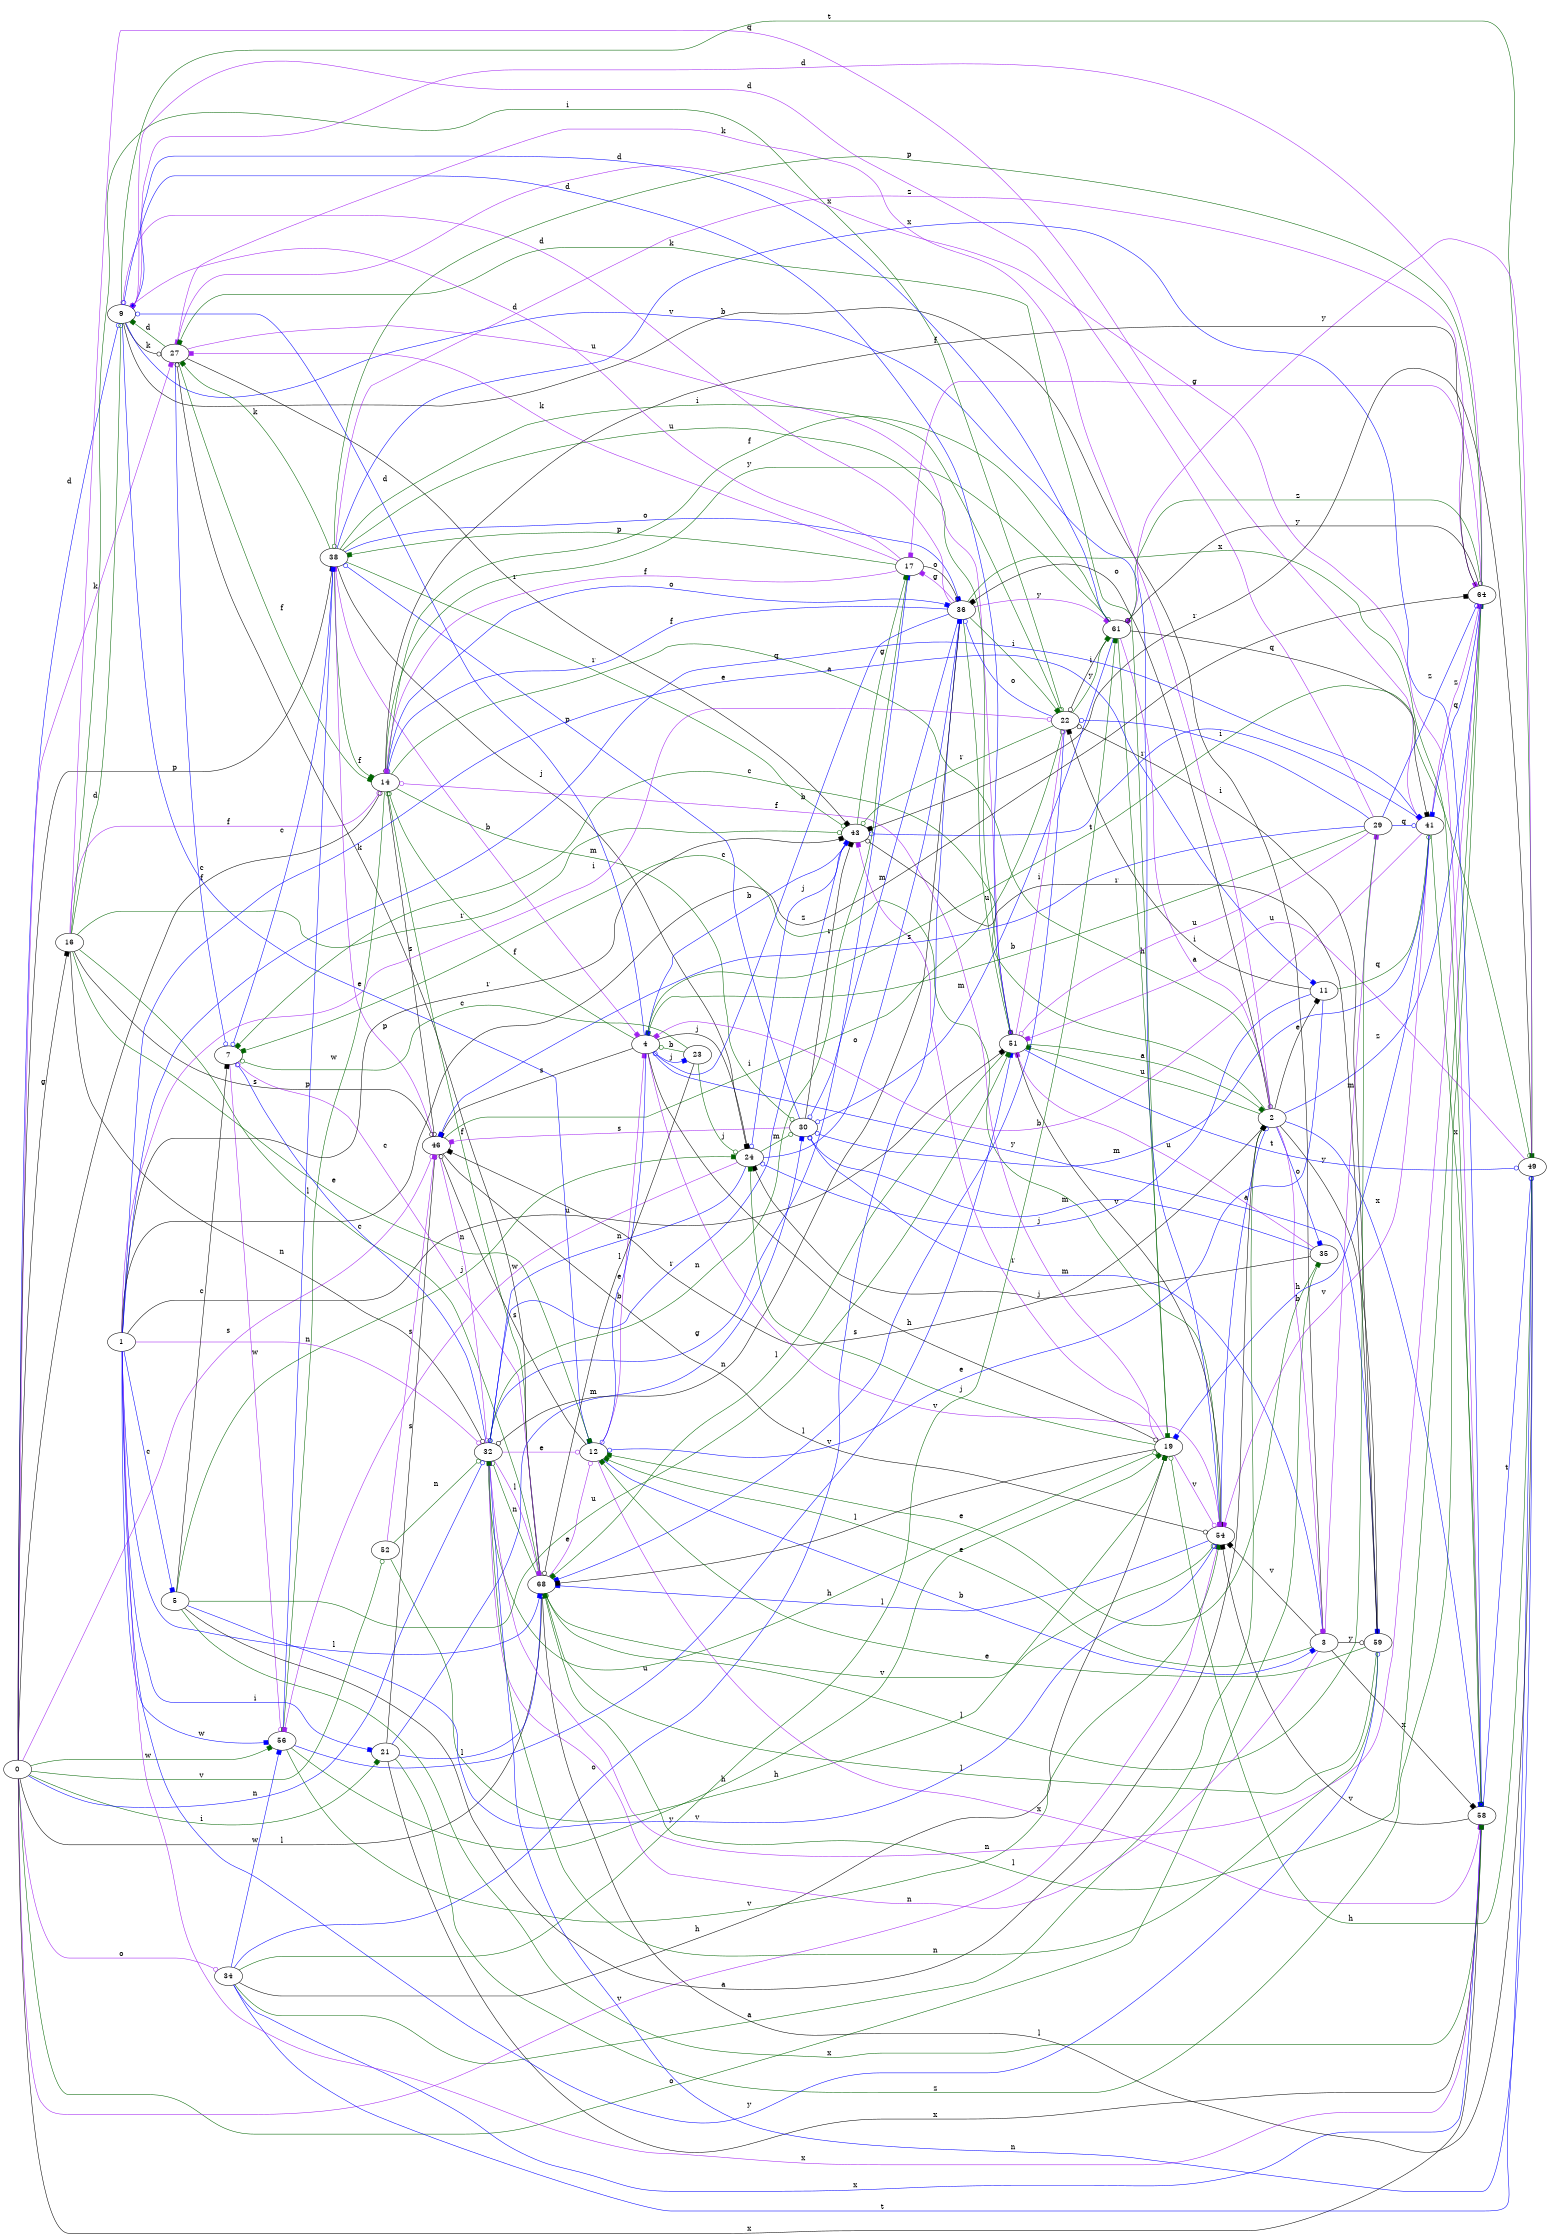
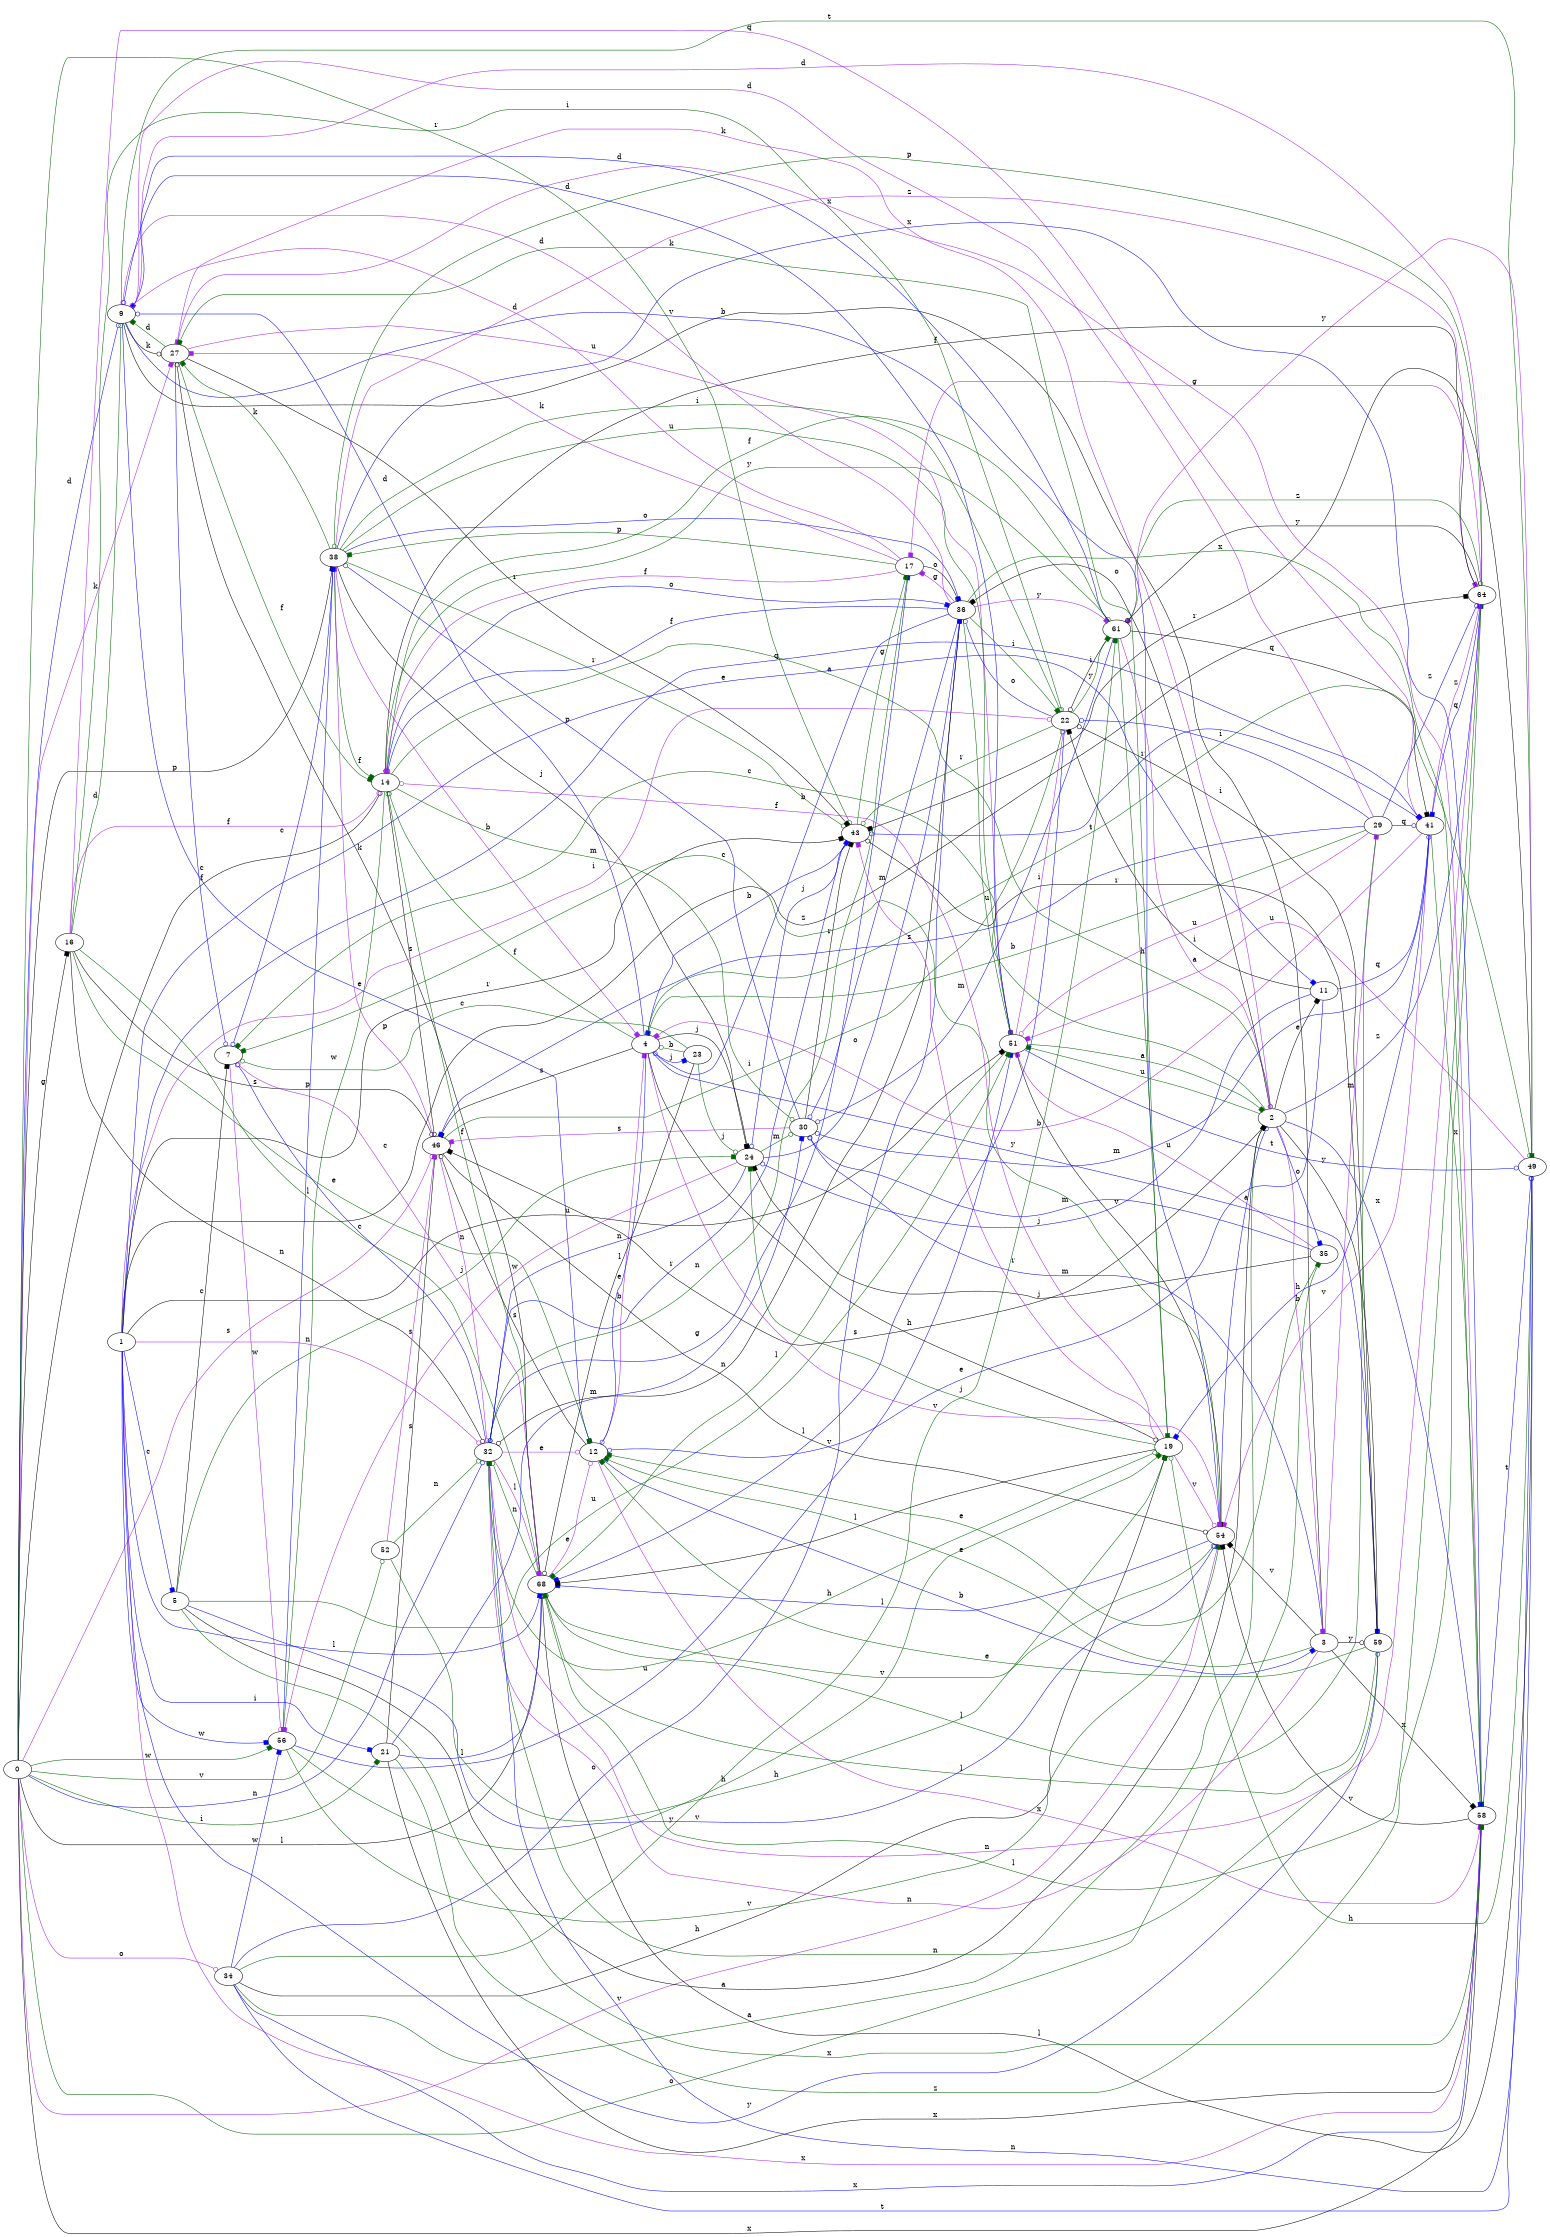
(460, 921) -> (42, 299)
(1403, 958) -> (1403, 958)
